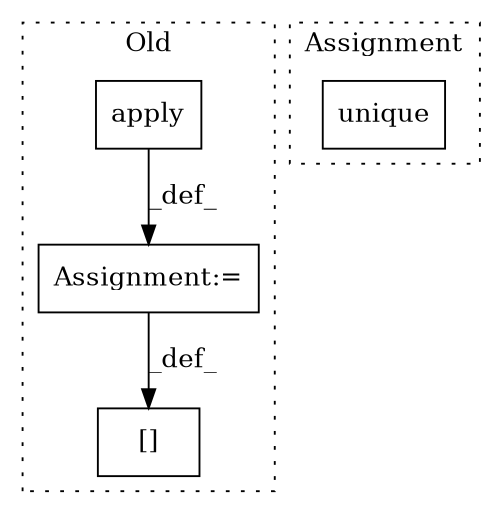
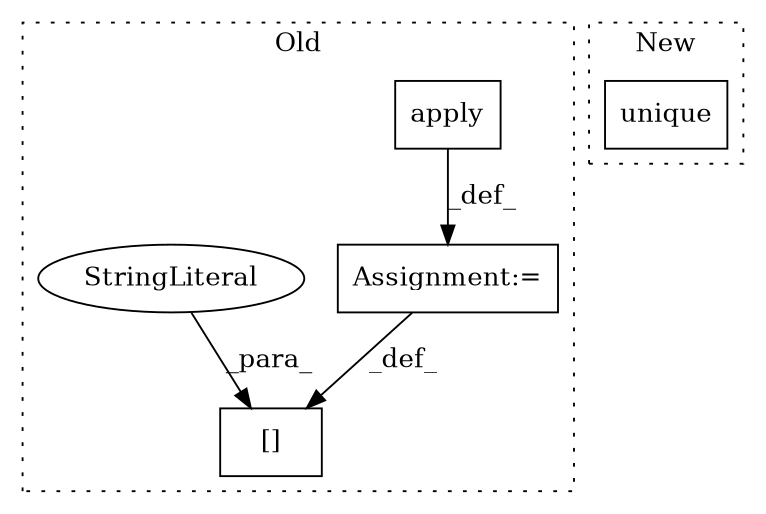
(385, 44) -> (666, 44)
none -> (171, 279)
